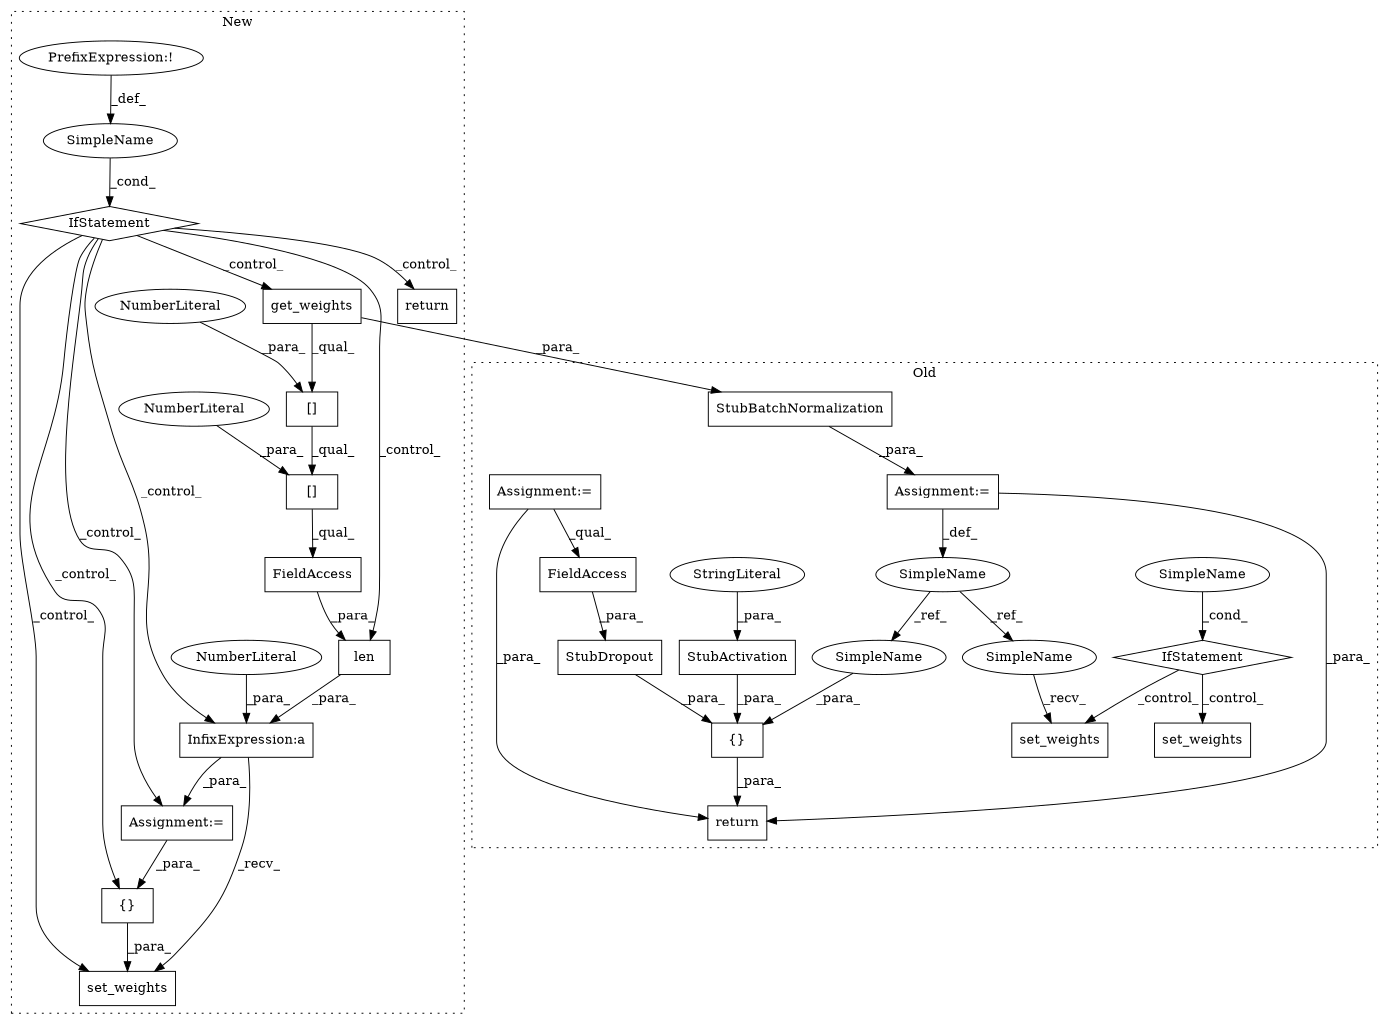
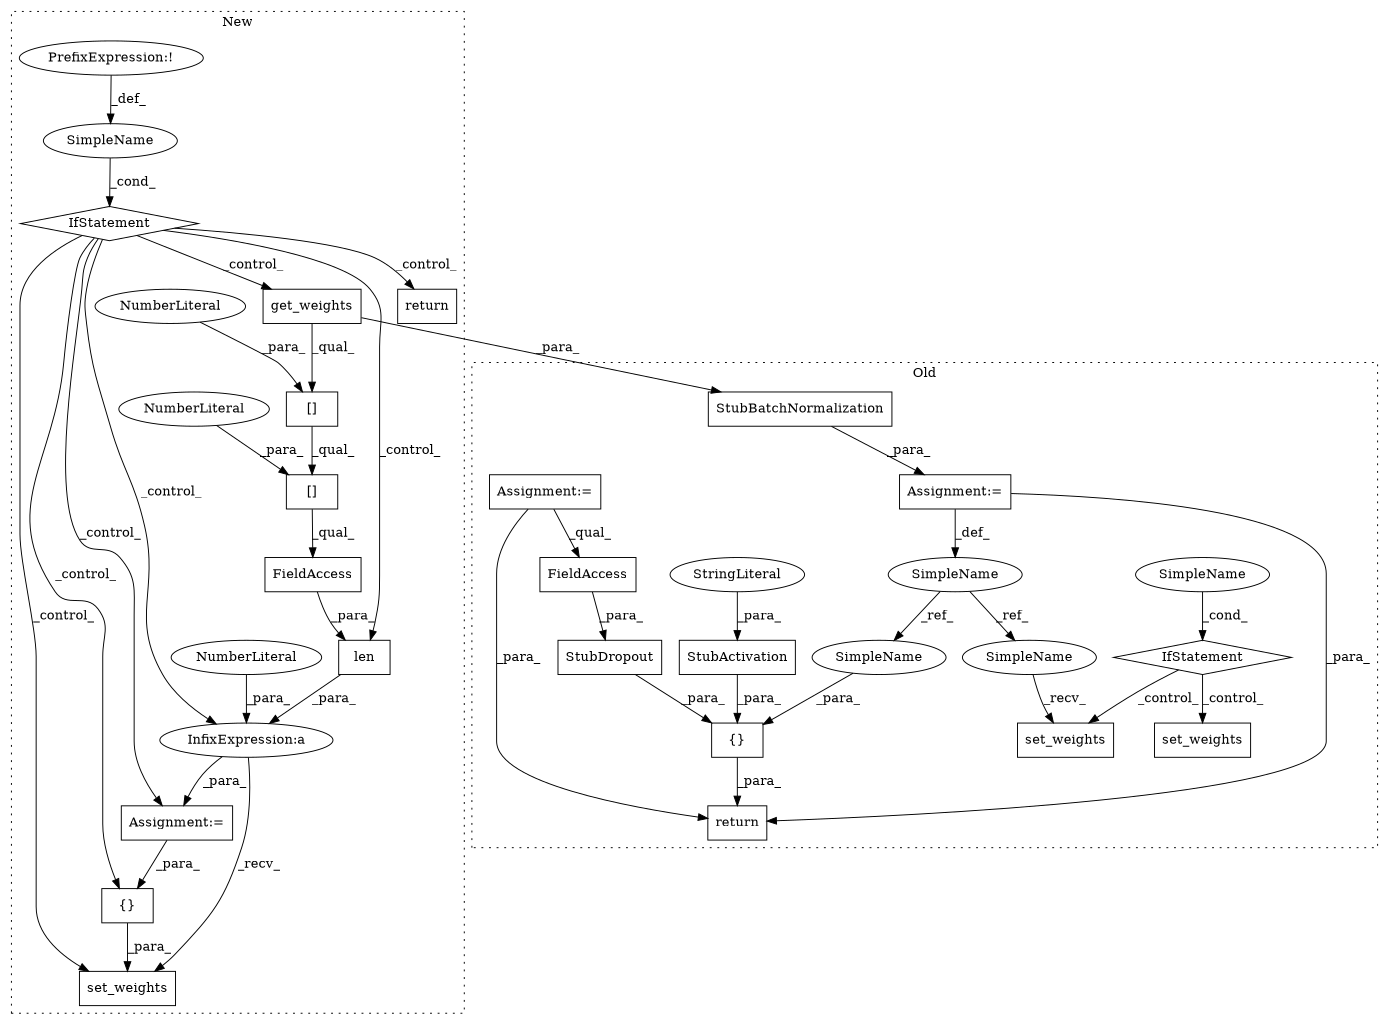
(246, 740) -> (246, 740)
